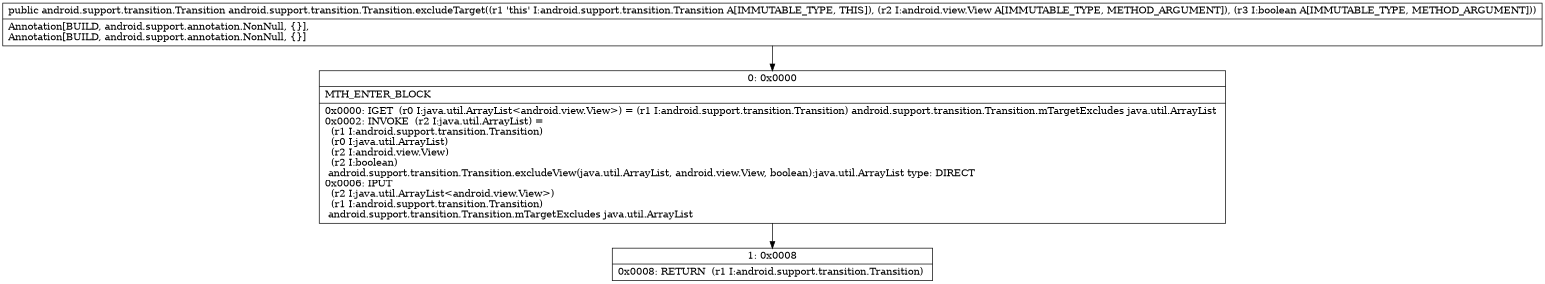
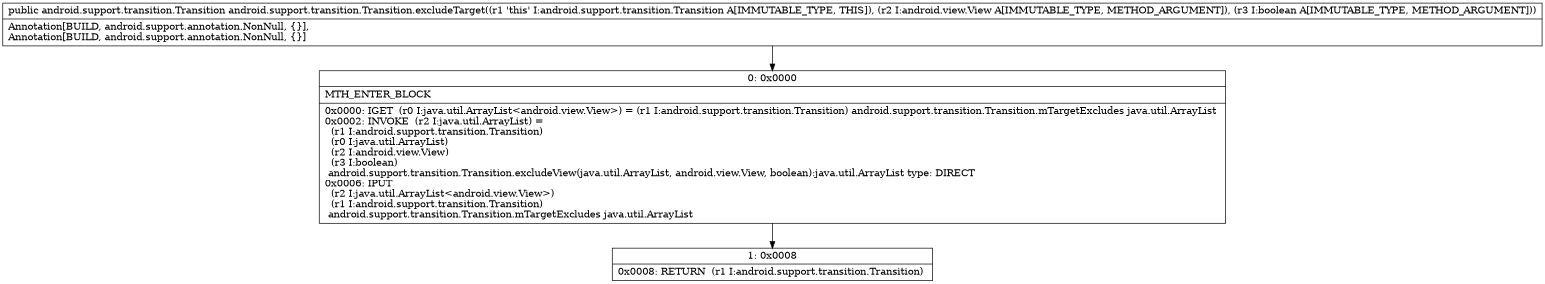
(361, 163) -> (361, 163)
